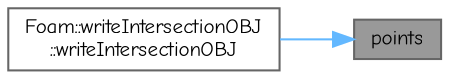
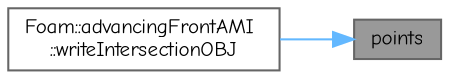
(144, 39) -> (144, 39)
